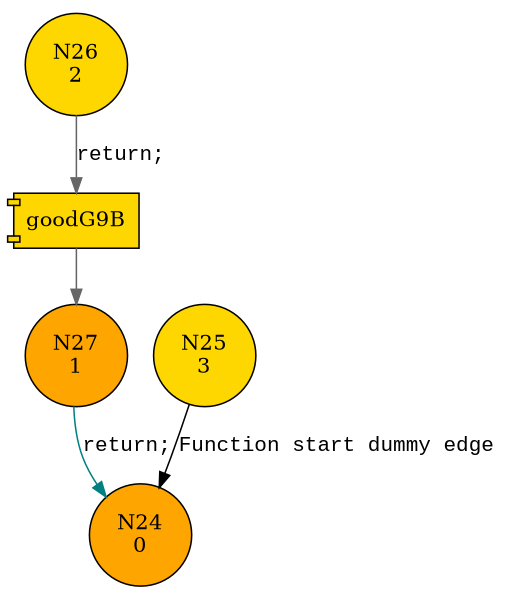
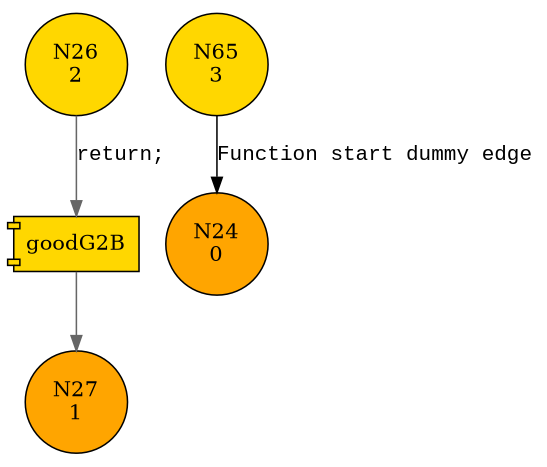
(76, 221) -> (76, 244)
(205, 356) -> (217, 65)
(80, 447) -> none
